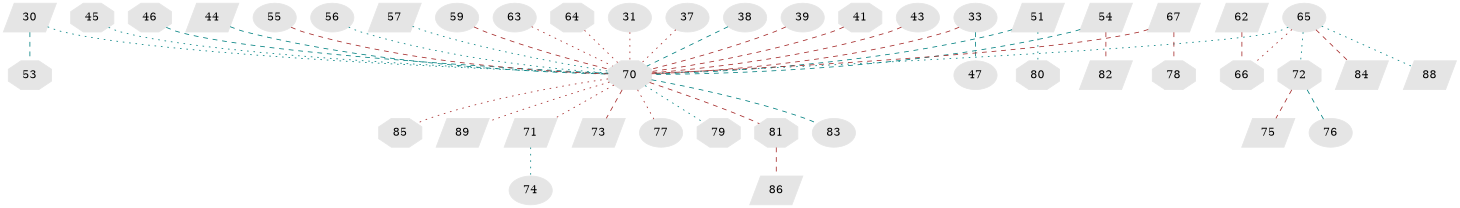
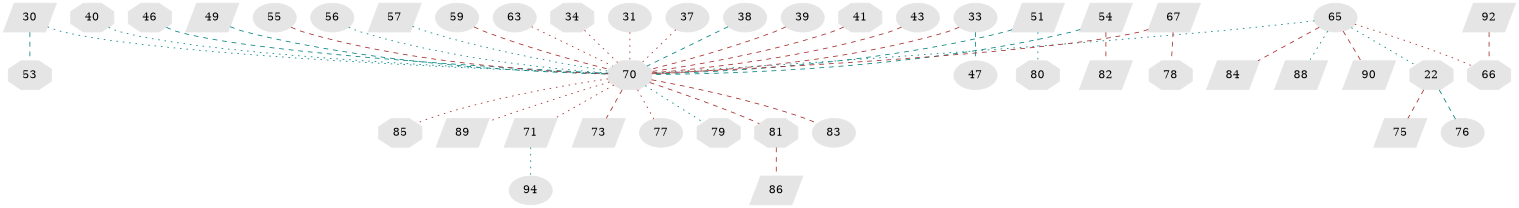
(92, 18) -> (92, 18)
(212, 18) -> (212, 18)
(572, 18) -> (572, 18)
(1242, 18) -> (1489, 18)
(1300, 75) -> (1432, 75)
none -> (1369, 75)
(736, 98) -> (736, 98)
(531, 190) -> (531, 190)
